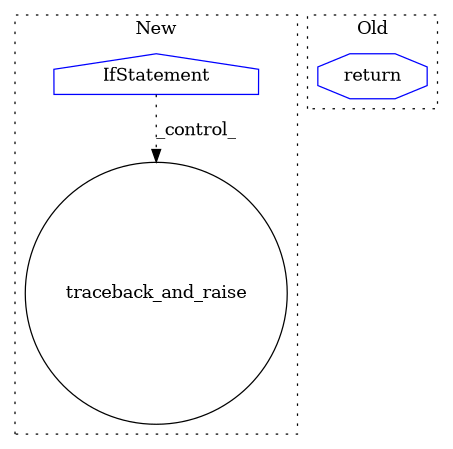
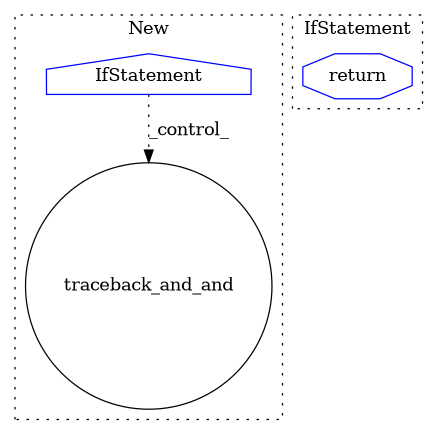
(372, 29) -> (358, 29)
(156, 293) -> (149, 286)
